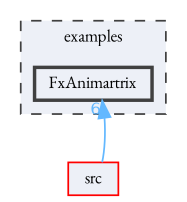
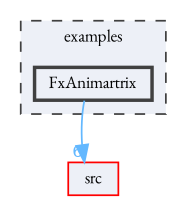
(105, 140) -> (82, 125)
